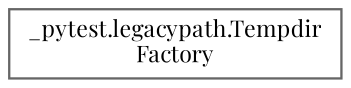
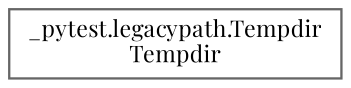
(175, 44) -> (175, 44)
